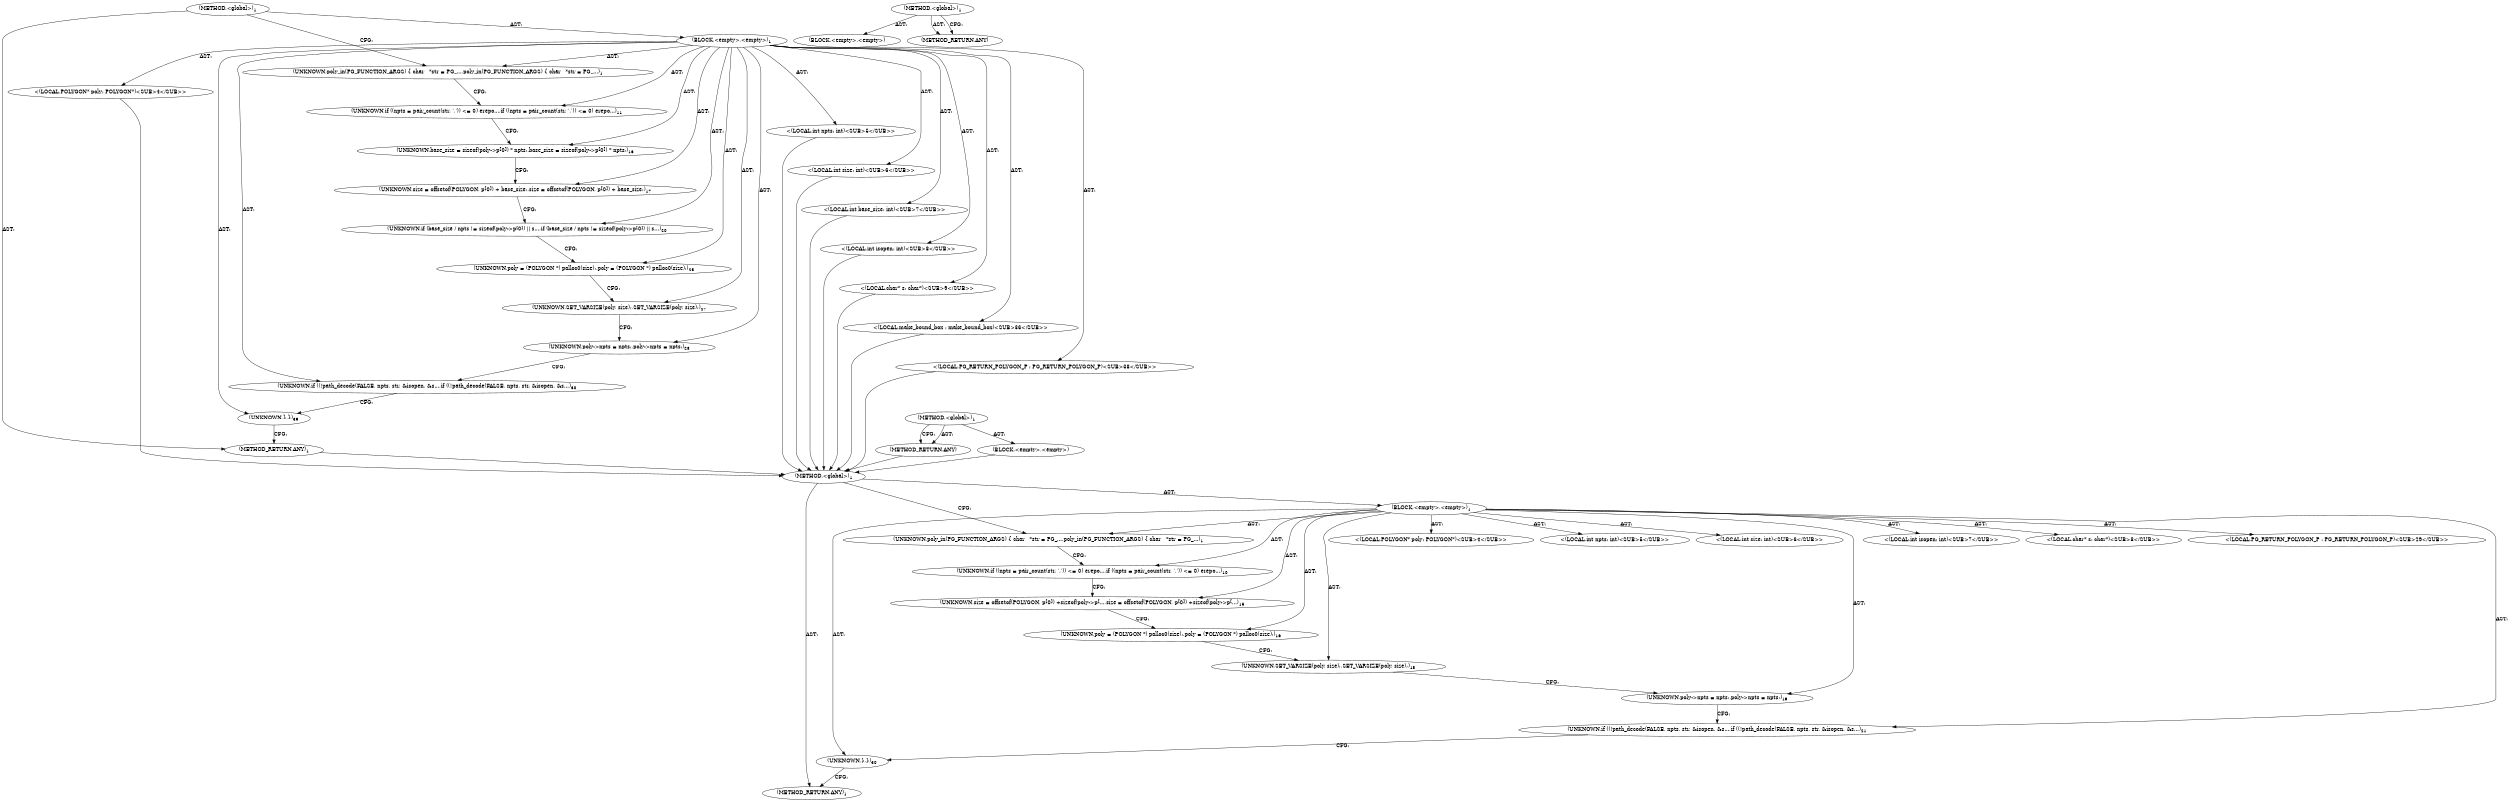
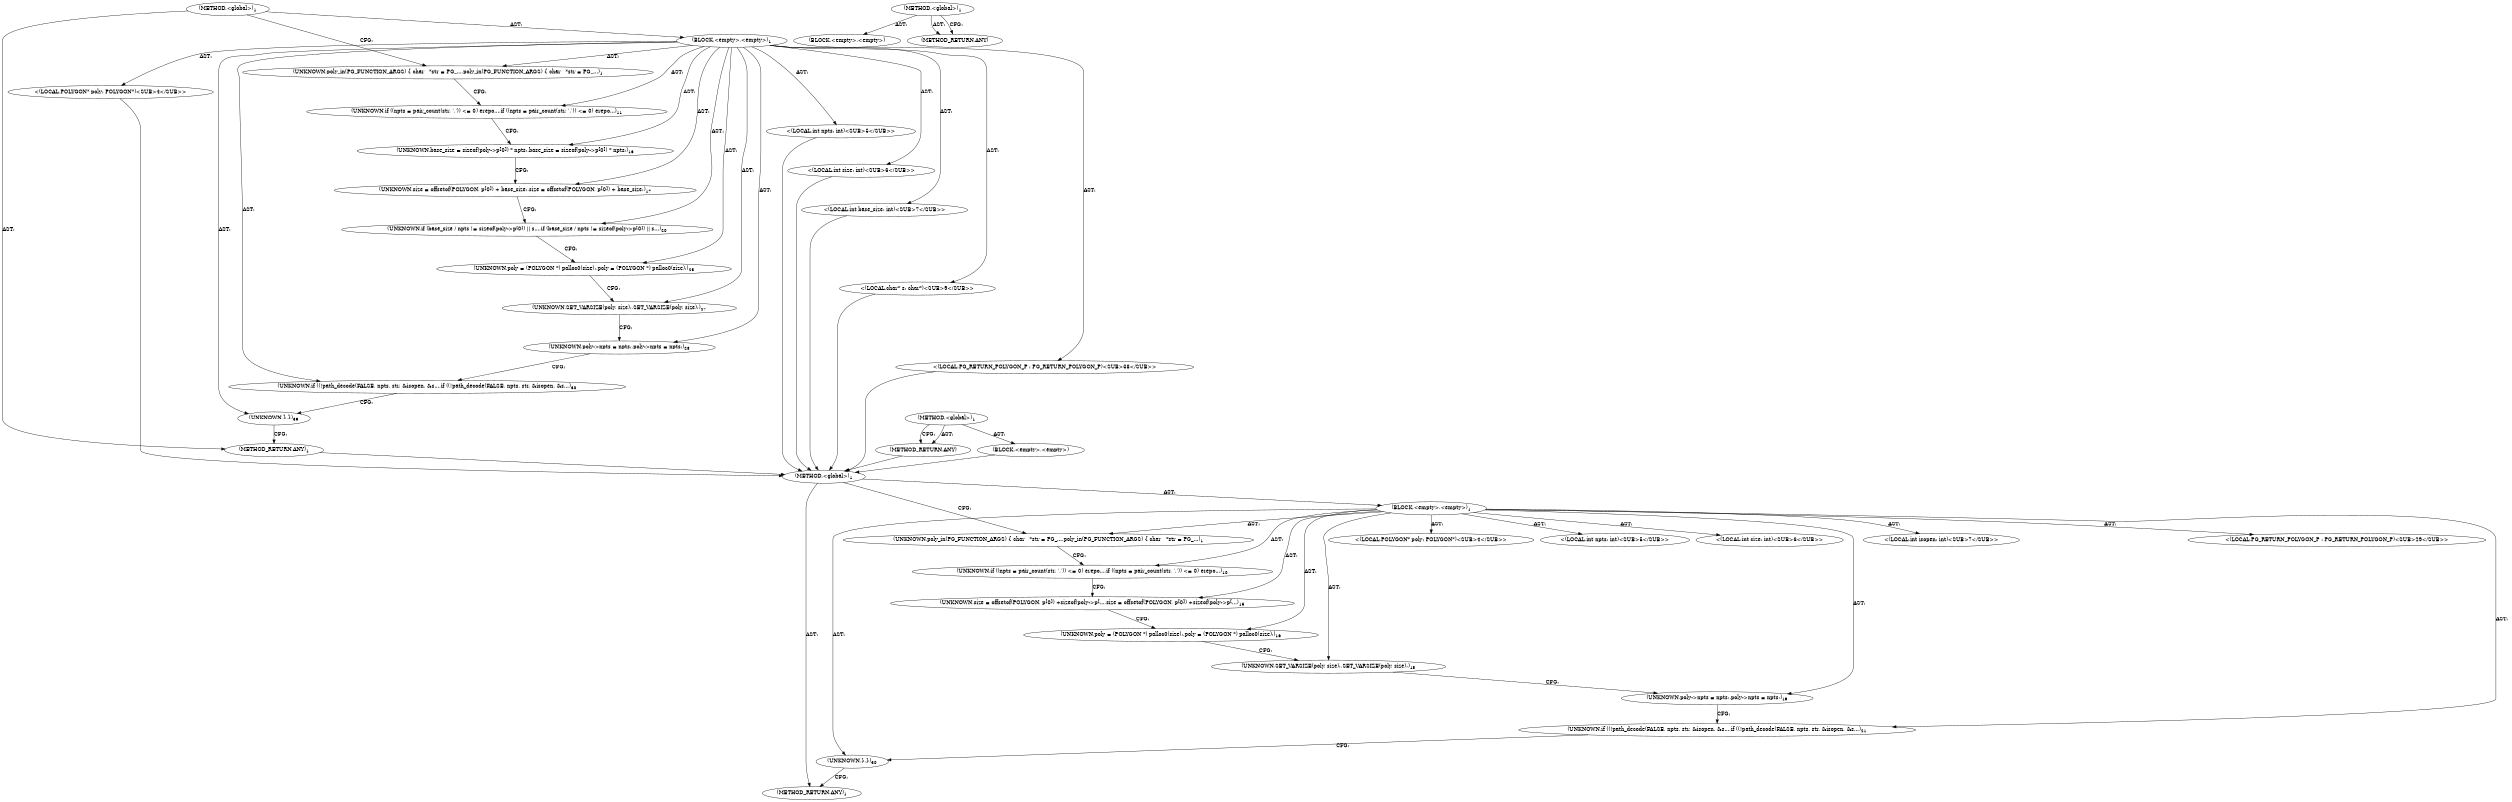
(898, 249) -> none
(961, 328) -> none
(2104, 540) -> none
